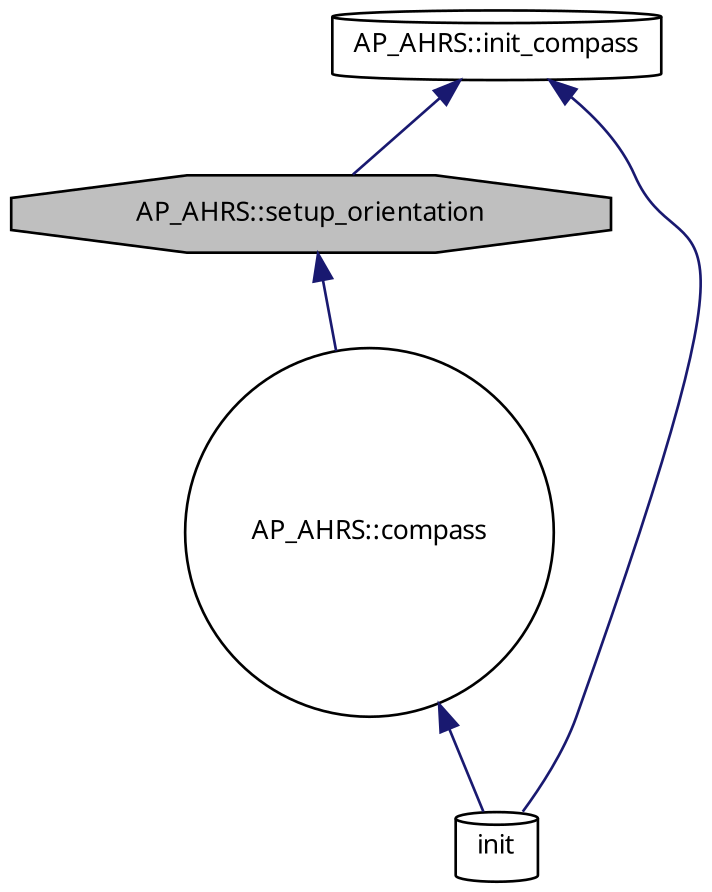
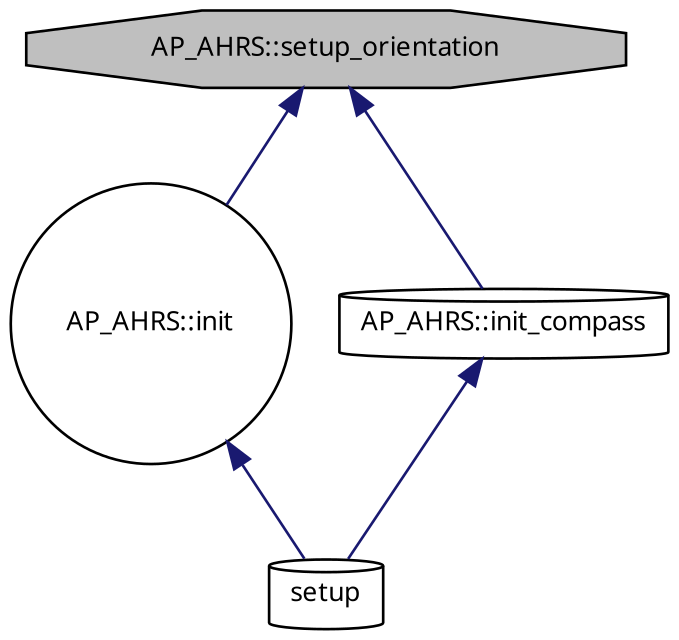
(396, 136) -> (424, 200)
(369, 532) -> (151, 324)
(497, 847) -> (326, 594)
